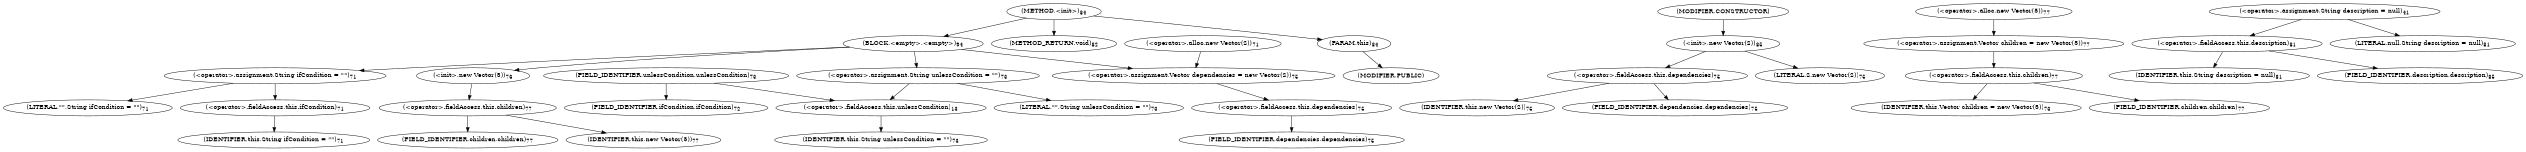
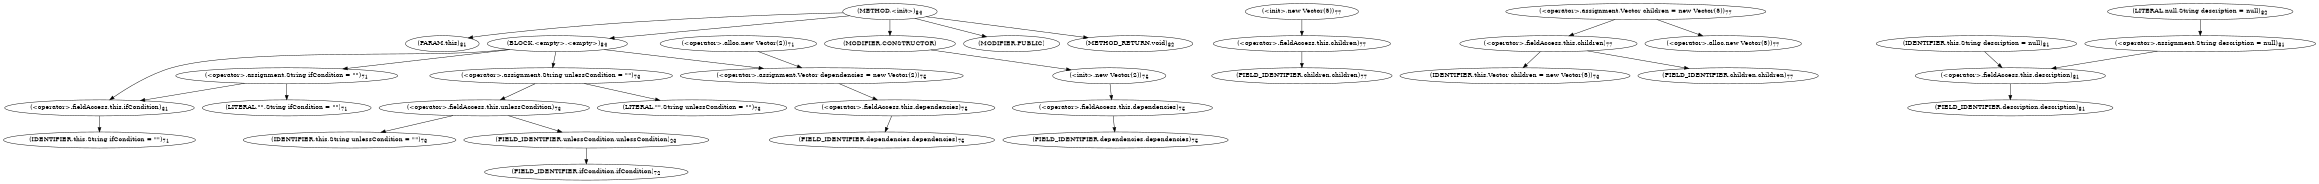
(2406, 11) -> (2282, 43)
none -> (890, 25)
(1994, 25) -> (1678, 27)
(2372, 27) -> (2200, 25)
(960, 43) -> (604, 43)
(1375, 43) -> (464, 43)
(1760, 43) -> (1146, 75)
(2487, 43) -> (2264, 11)
(659, 58) -> (307, 55)
(1371, 58) -> (948, 27)
(2219, 58) -> (1992, 58)
(509, 75) -> (1338, 11)
(753, 75) -> (673, 139)
(2492, 75) -> (2082, 107)
(1820, 76) -> none
(772, 92) -> (533, 123)
(341, 107) -> (165, 107)
(955, 107) -> (558, 107)
(1477, 108) -> none
(643, 140) -> none
